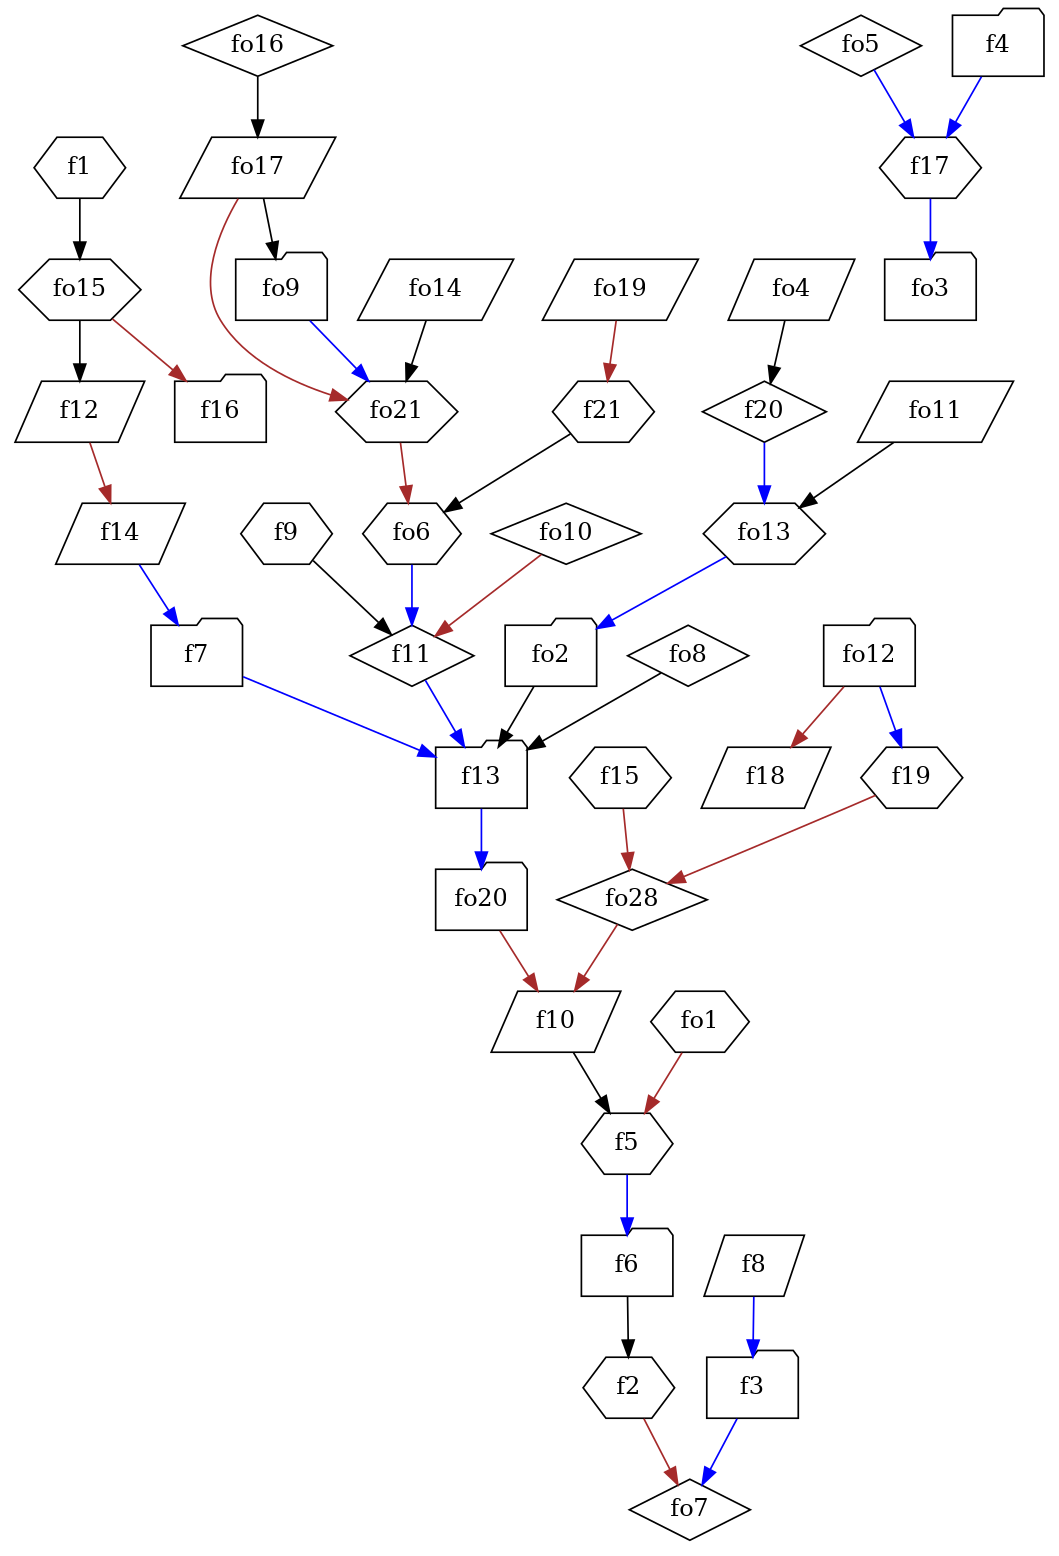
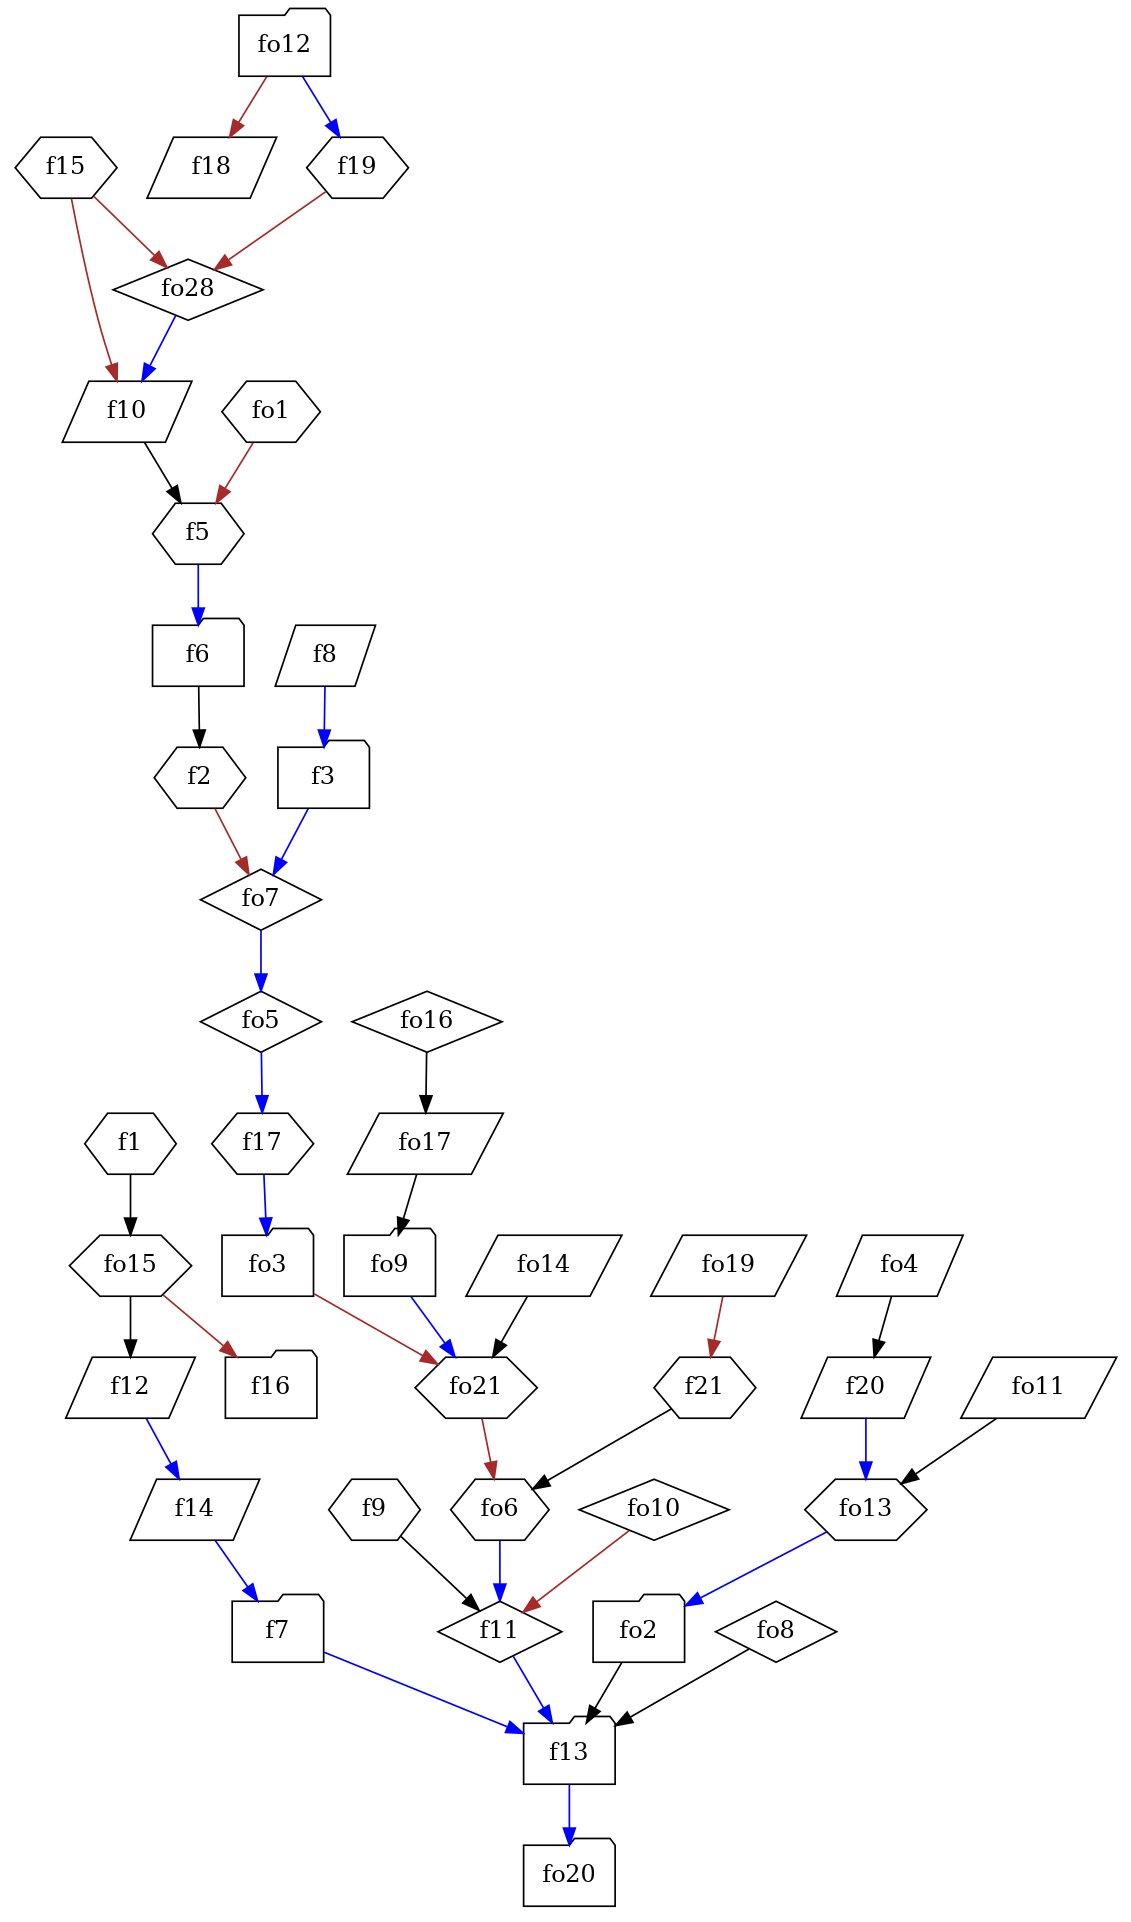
(998, 46) -> none
(223, 323) -> (369, 1325)
(764, 412) -> (866, 1388)
(97, 465) -> (159, 1441)
(601, 950) -> (163, 340)
none -> (261, 952)
(514, 954) -> (89, 282)
